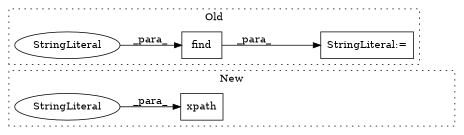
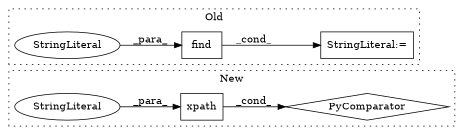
(254, 40) -> (254, 40)
none -> (367, 107)
